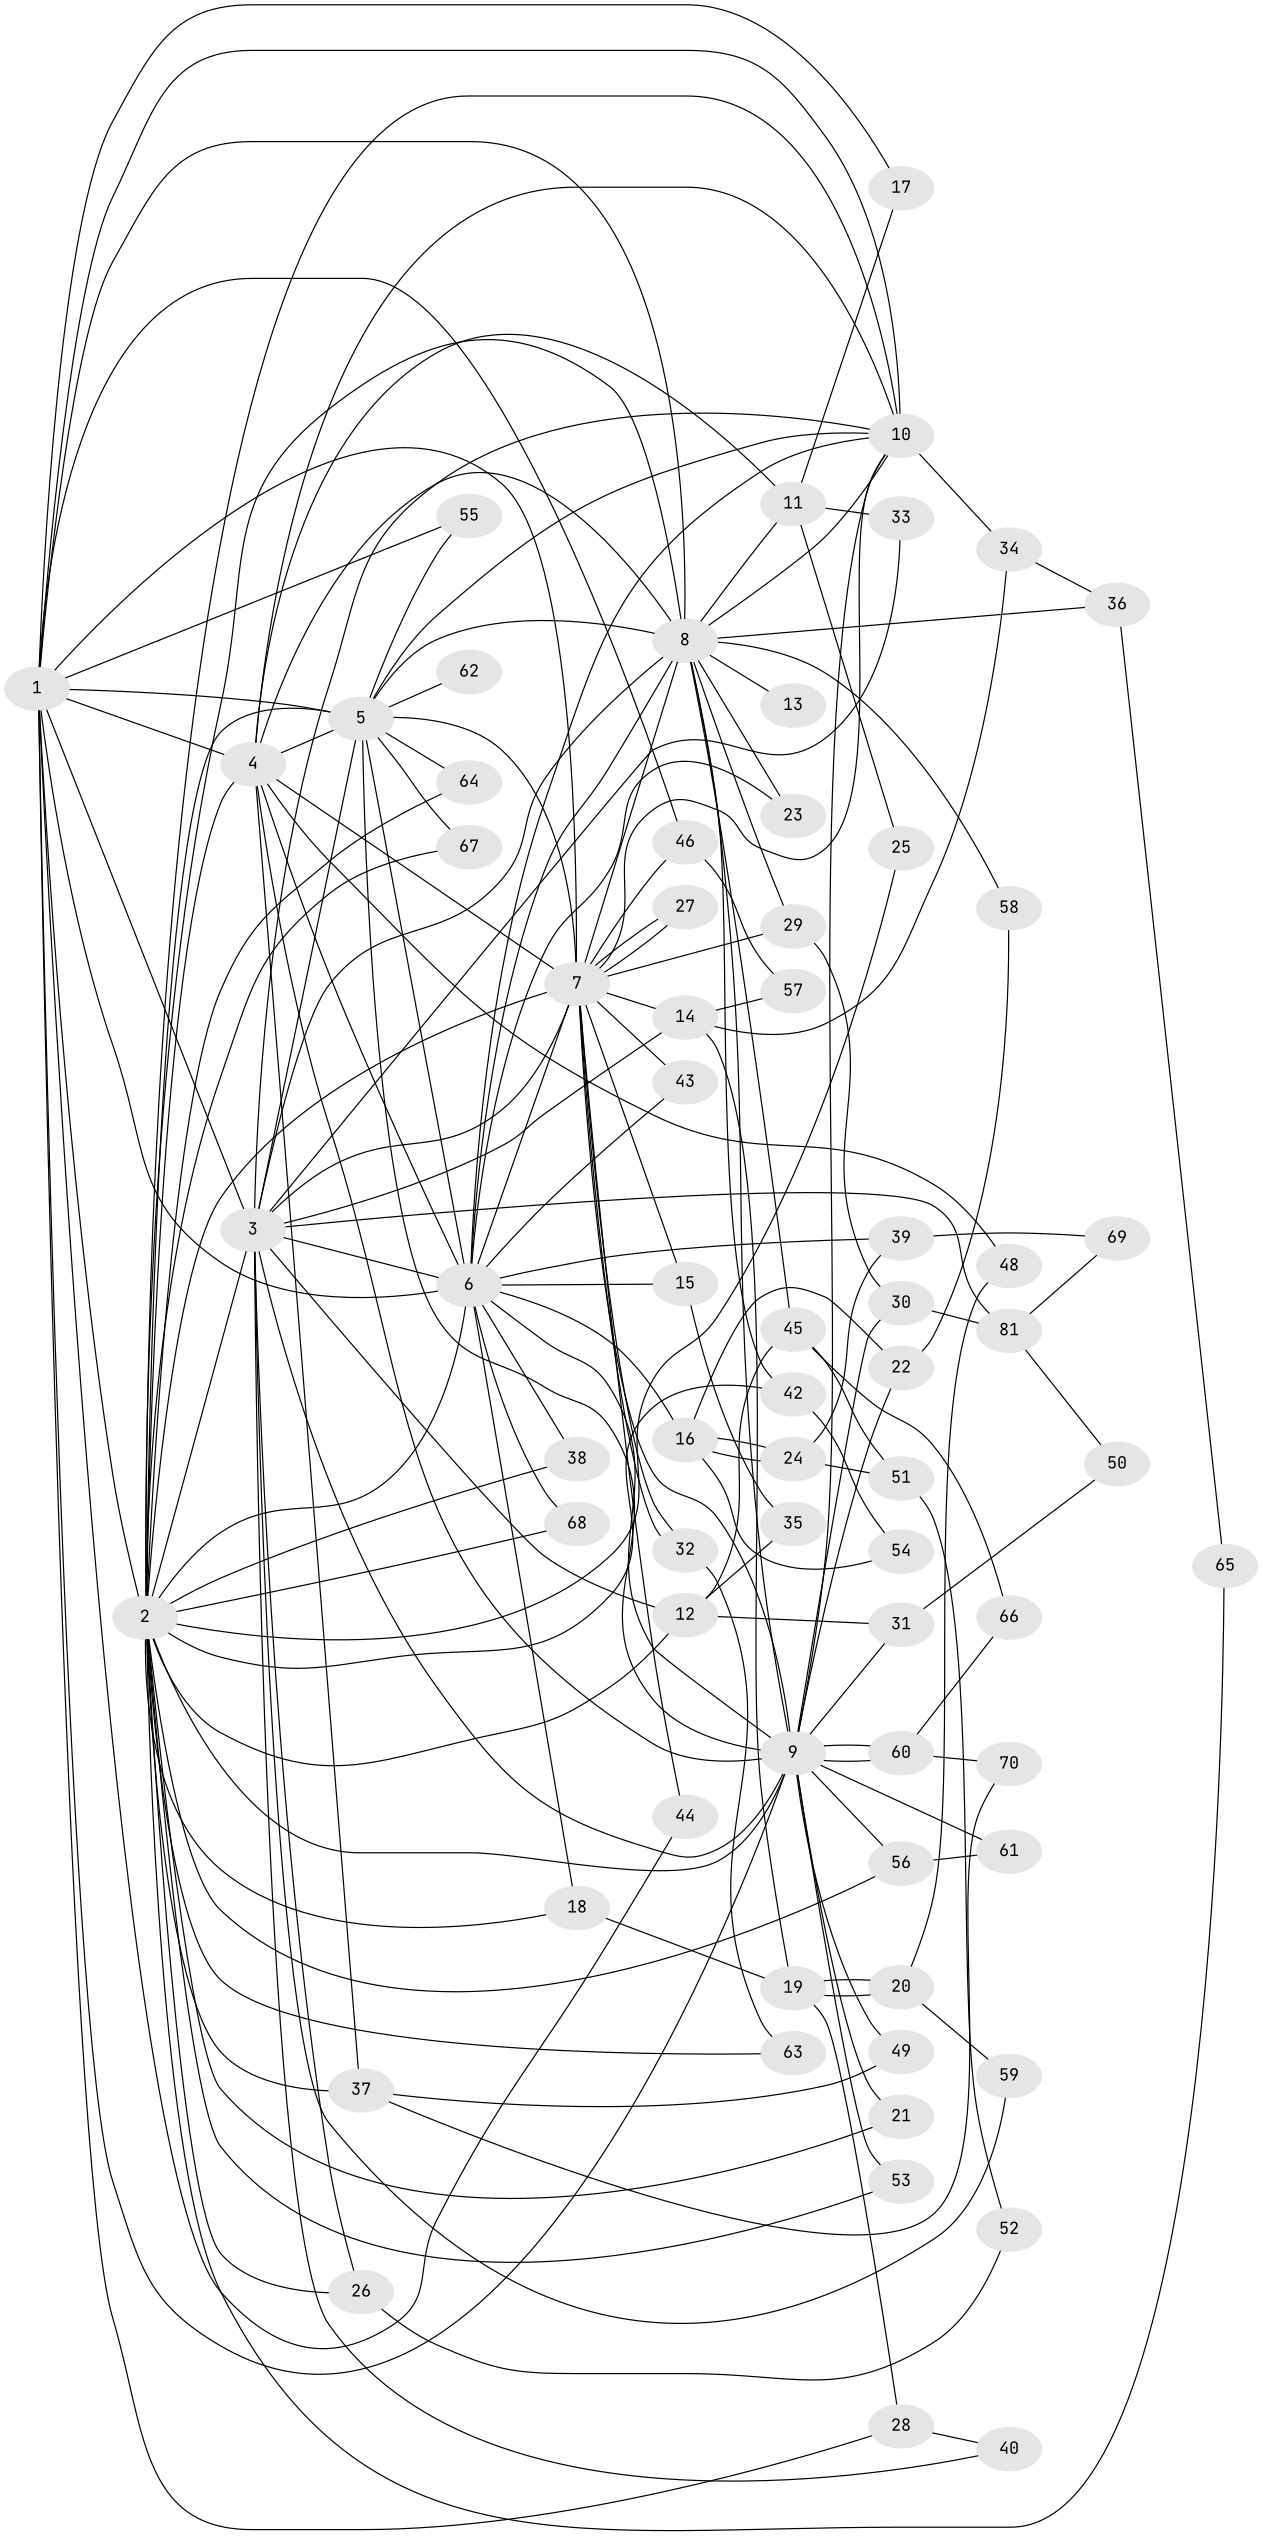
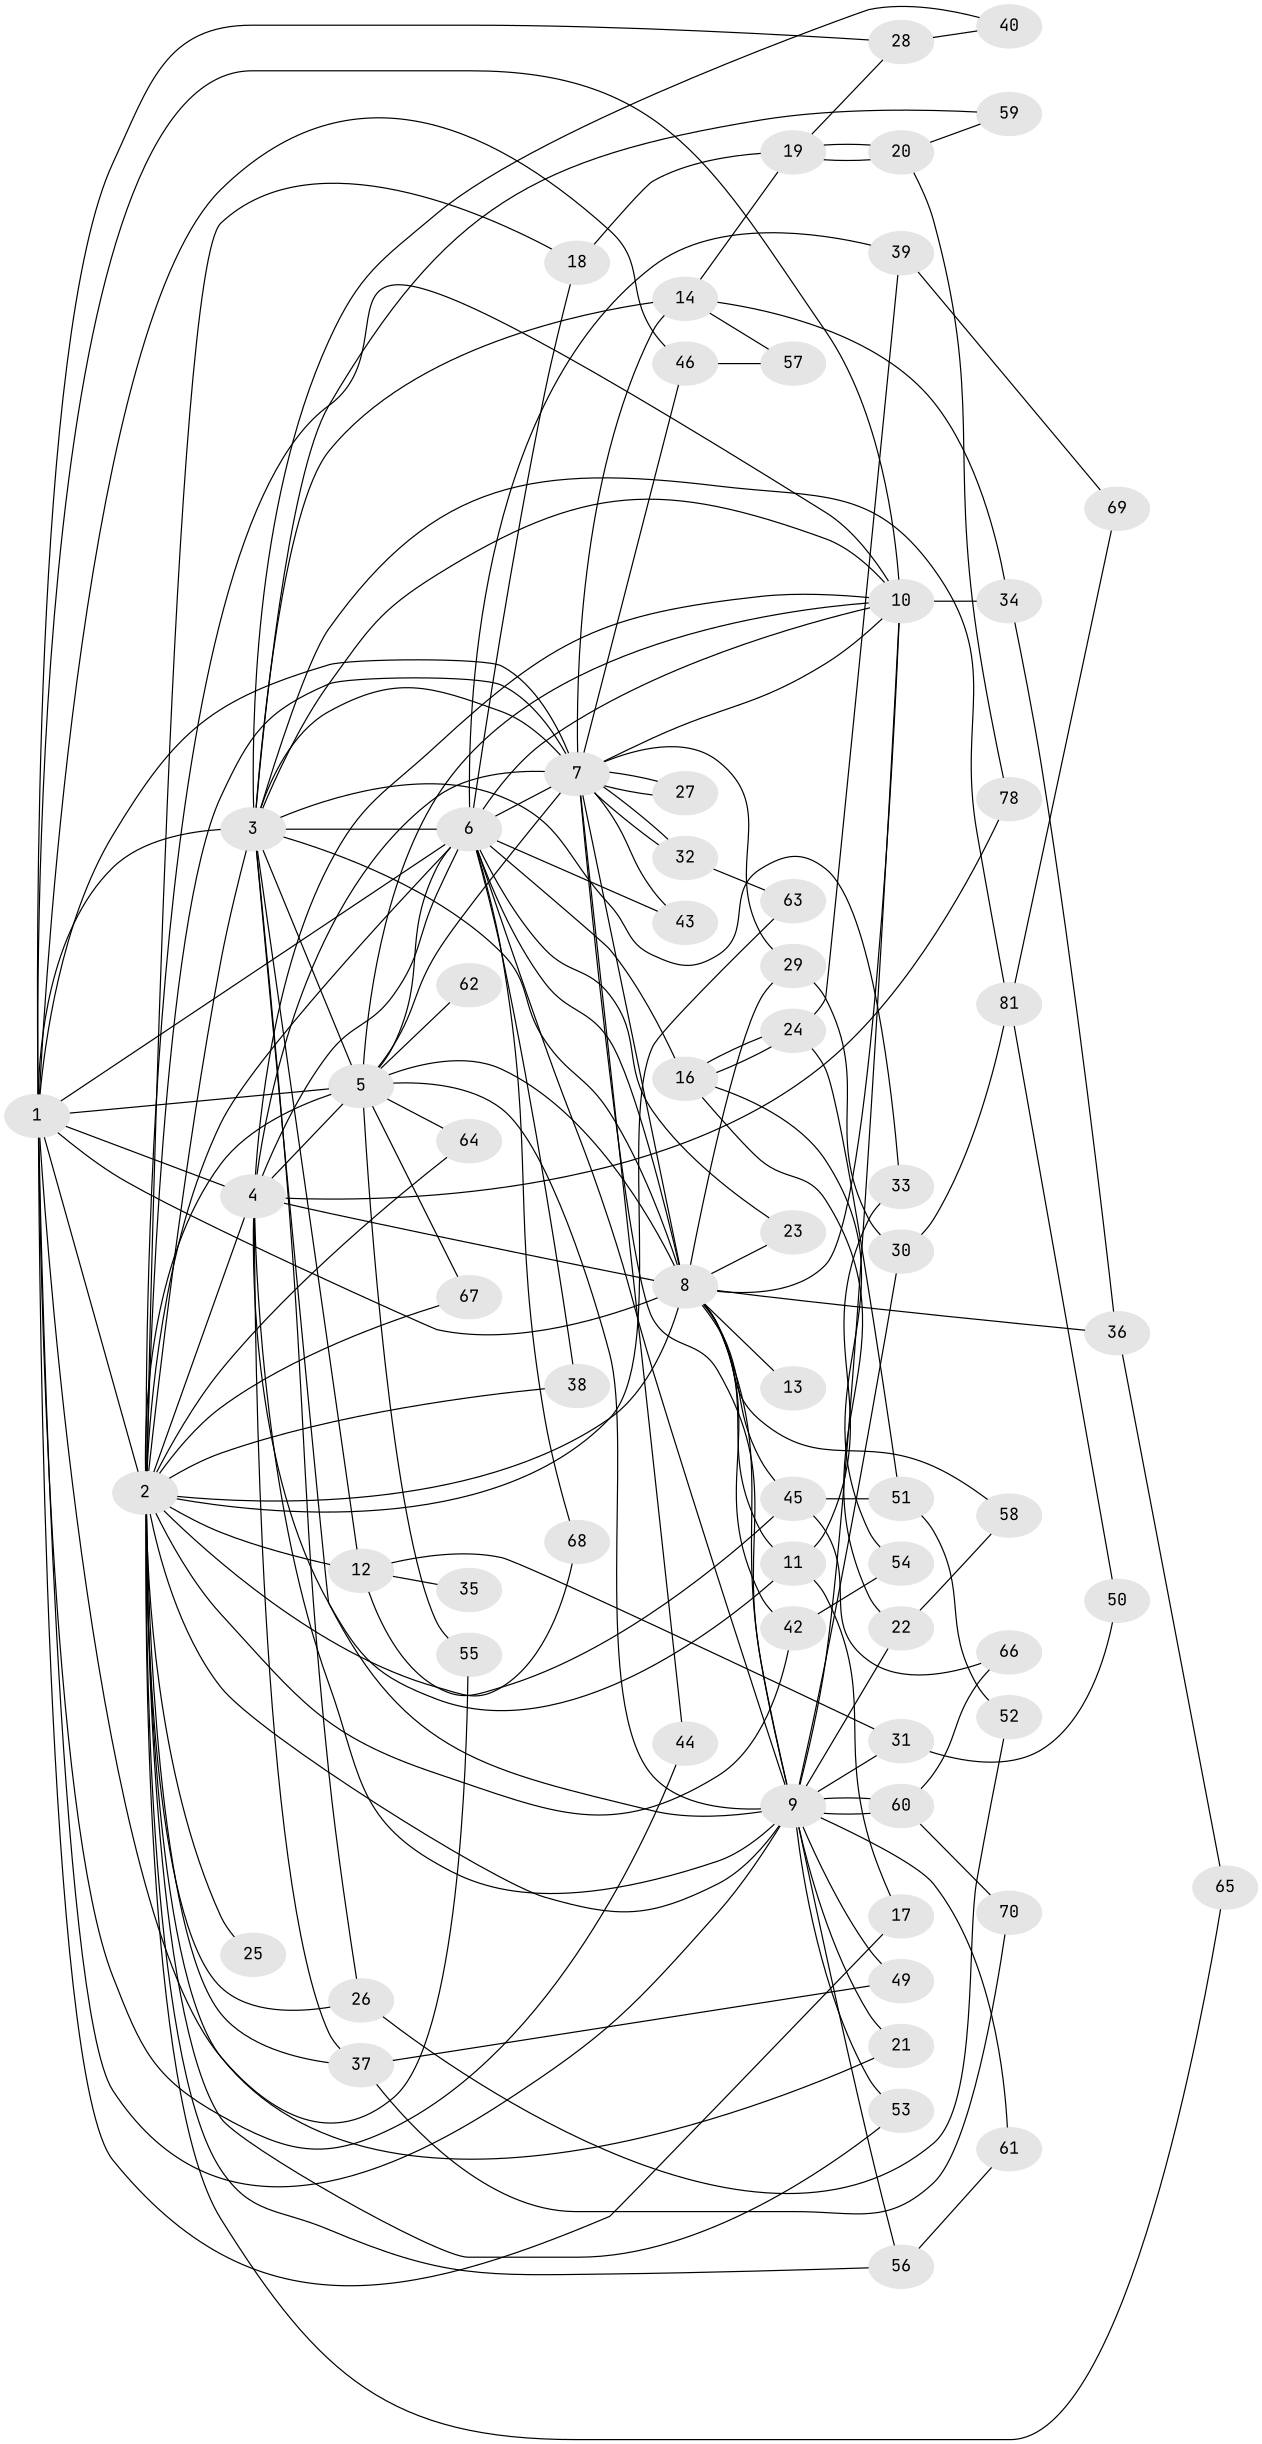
(847, 676) -> none
(1009, 1266) -> (1009, 799)
(685, 1284) -> none
